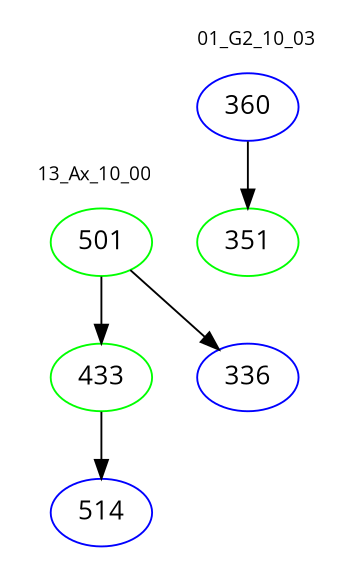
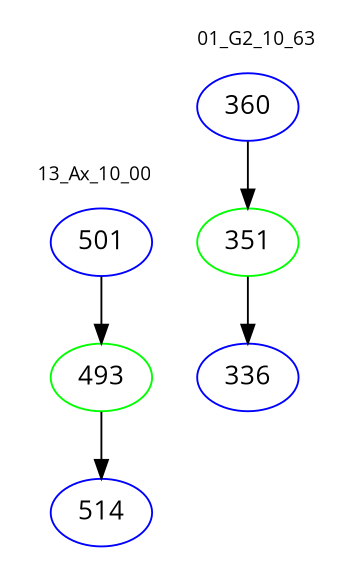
(257, 40) -> (257, 40)
(101, 242) -> (101, 242)
(155, 292) -> (248, 301)
(101, 377) -> (101, 377)
